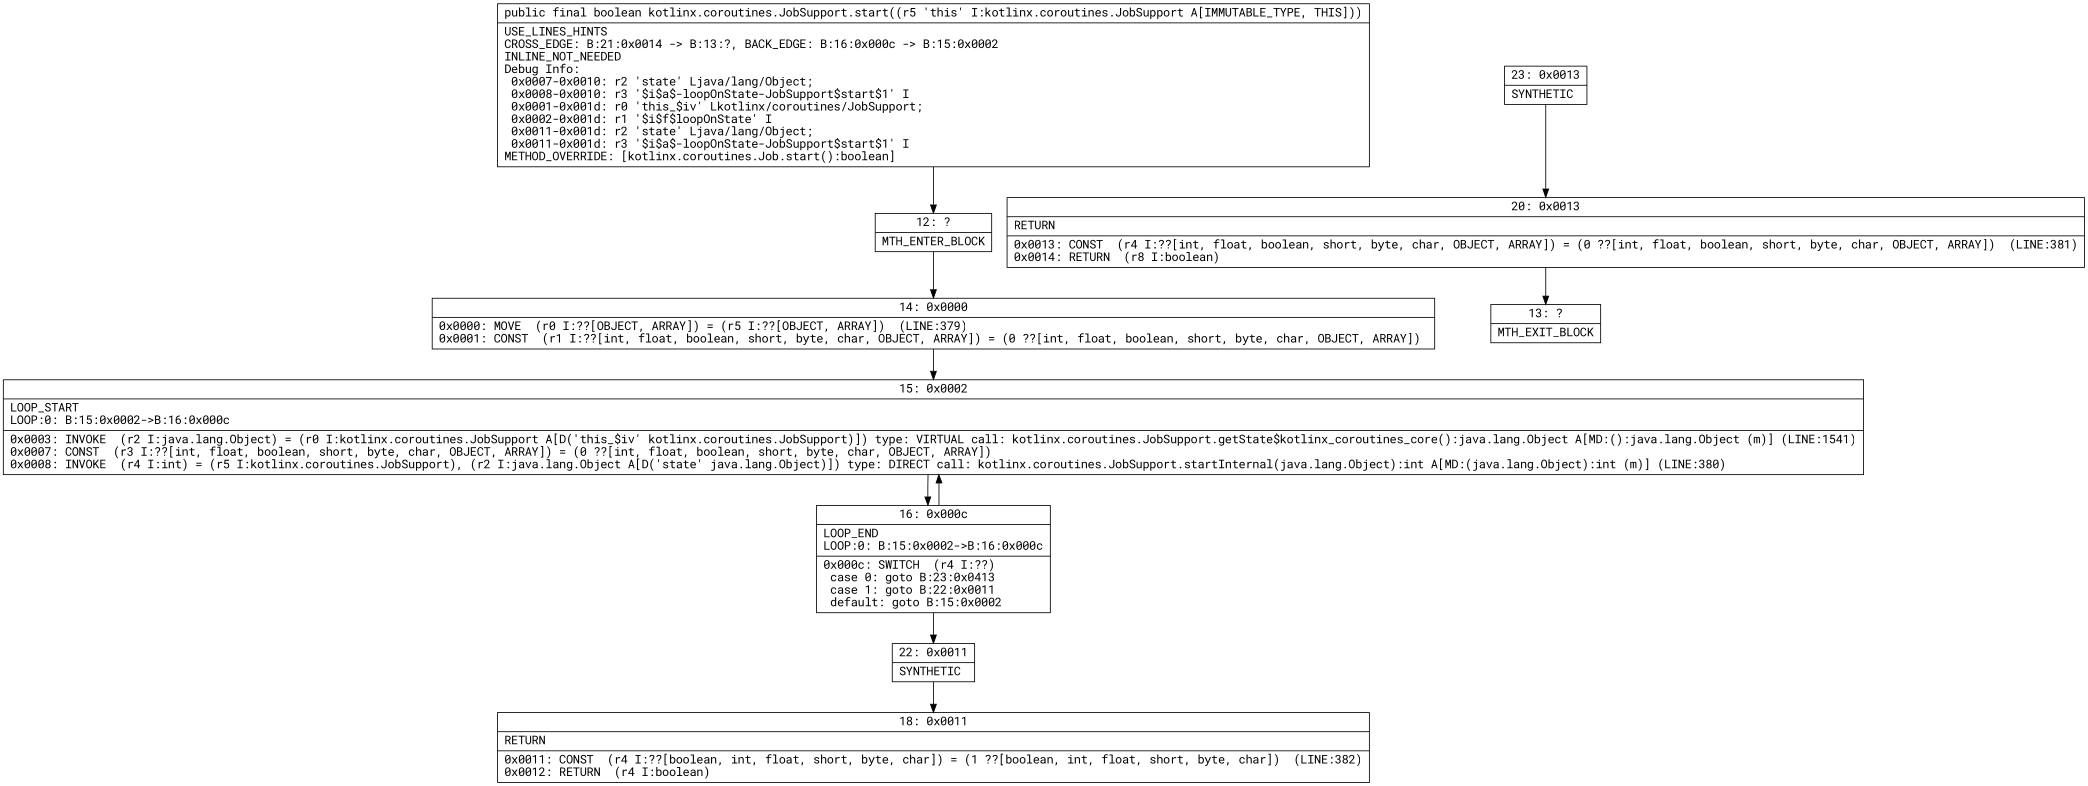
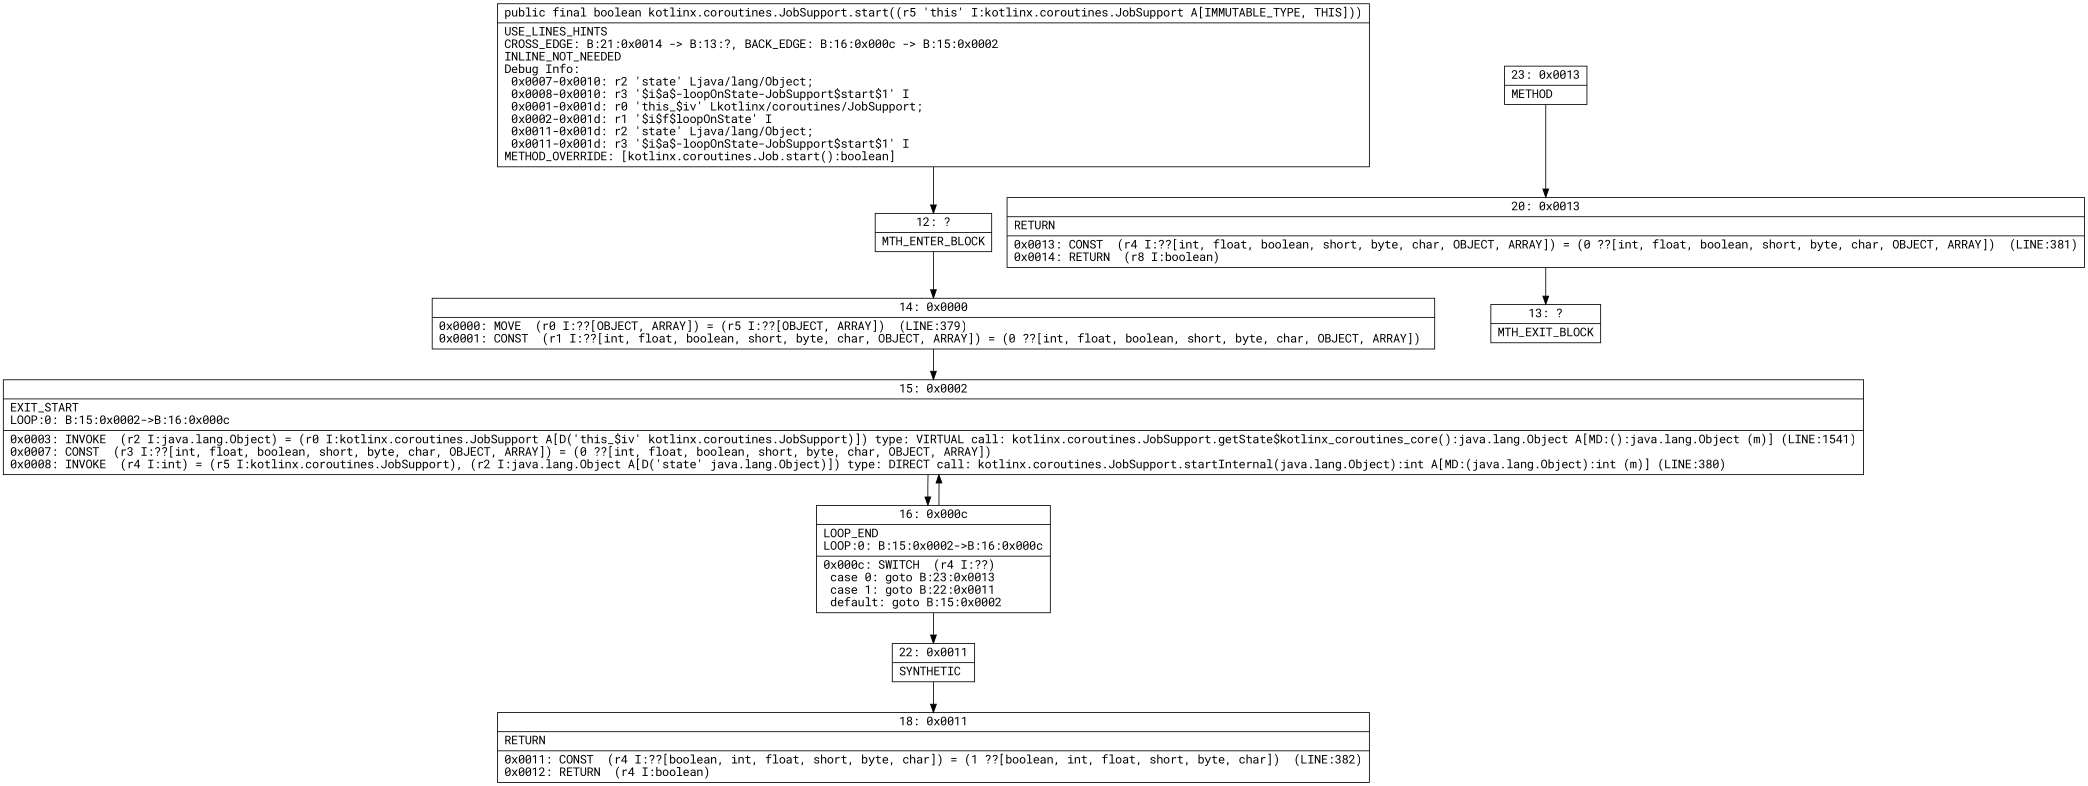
(1542, 94) -> (1532, 94)
(45, 408) -> (45, 408)
(909, 578) -> (909, 578)
